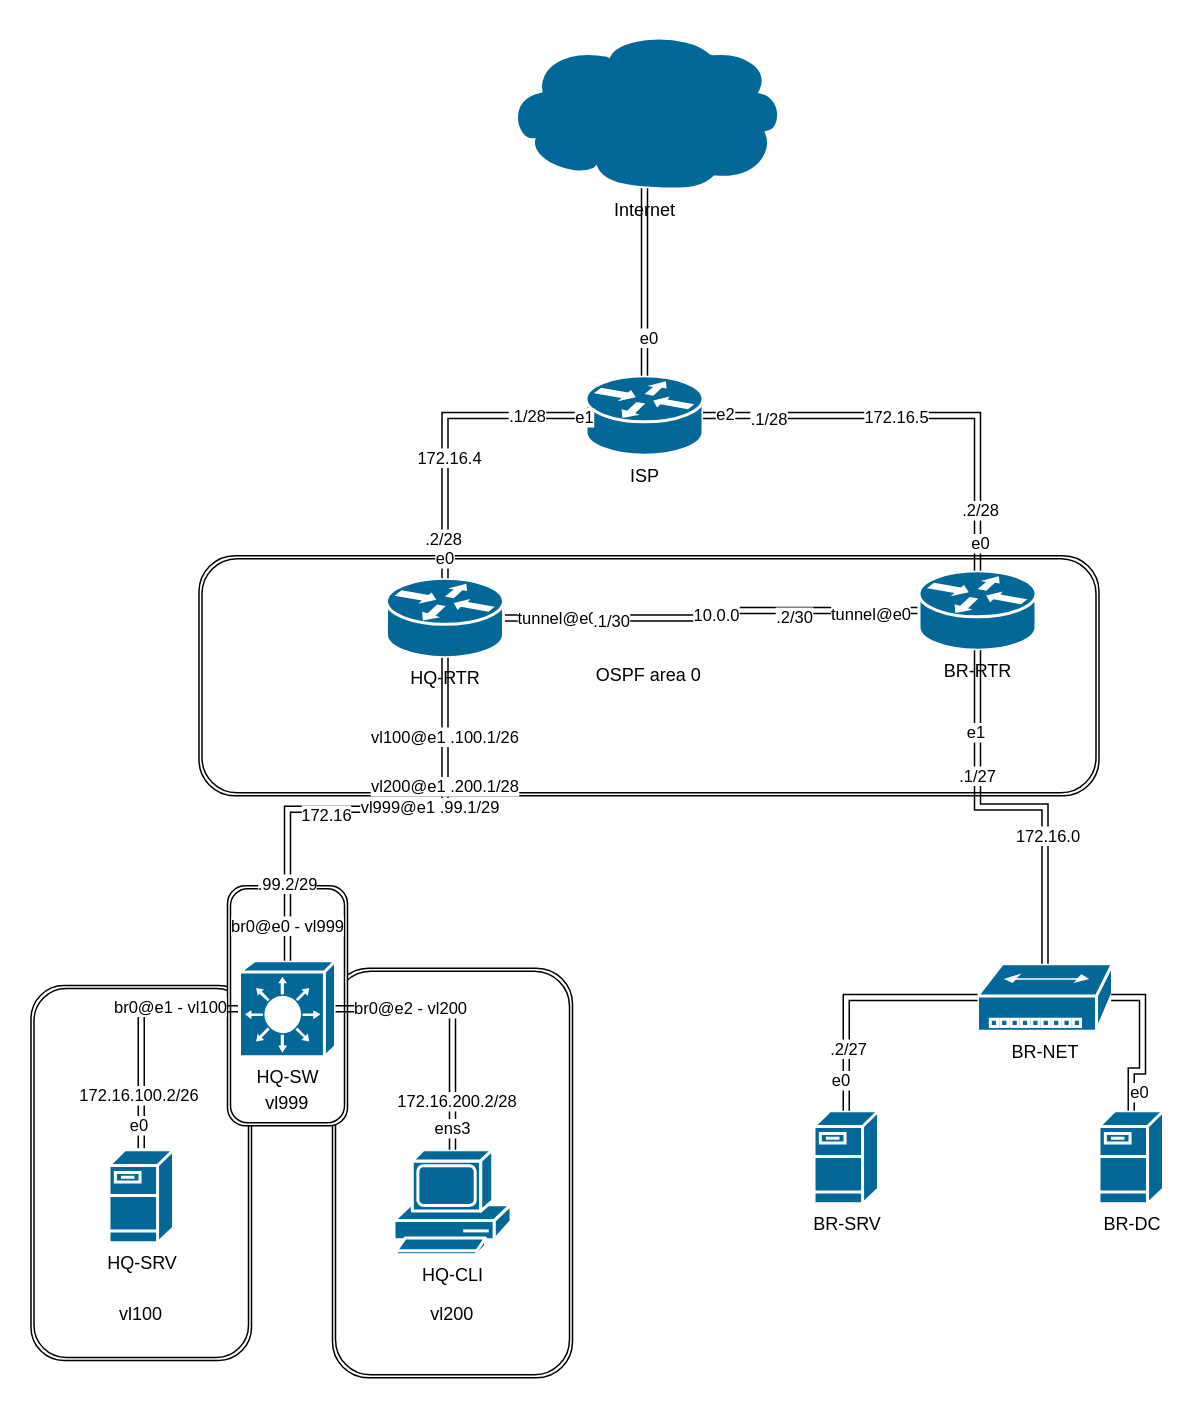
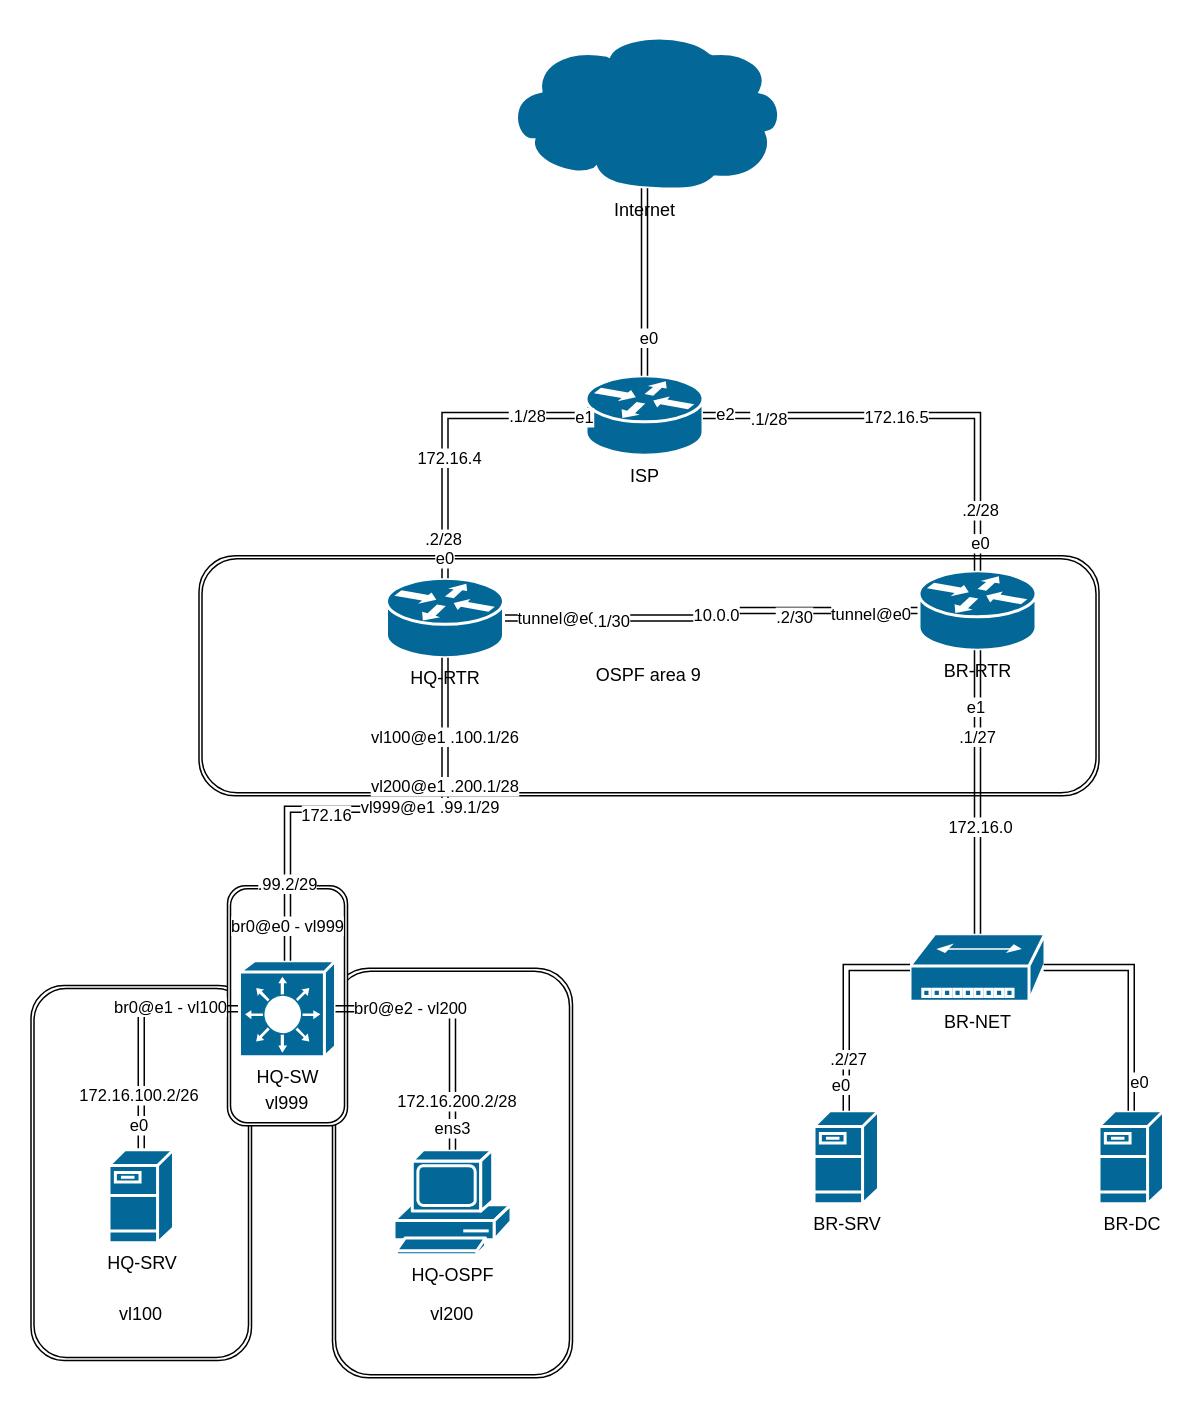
(649, 676) -> (649, 676)
(1045, 998) -> (977, 968)
(453, 1276) -> (453, 1276)
